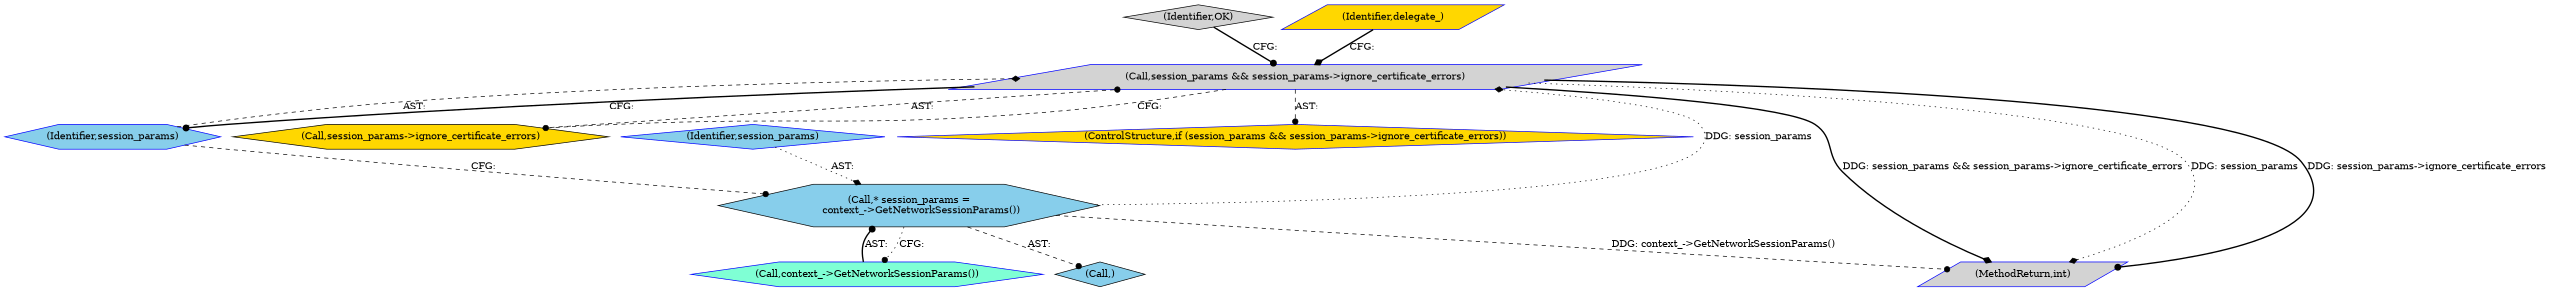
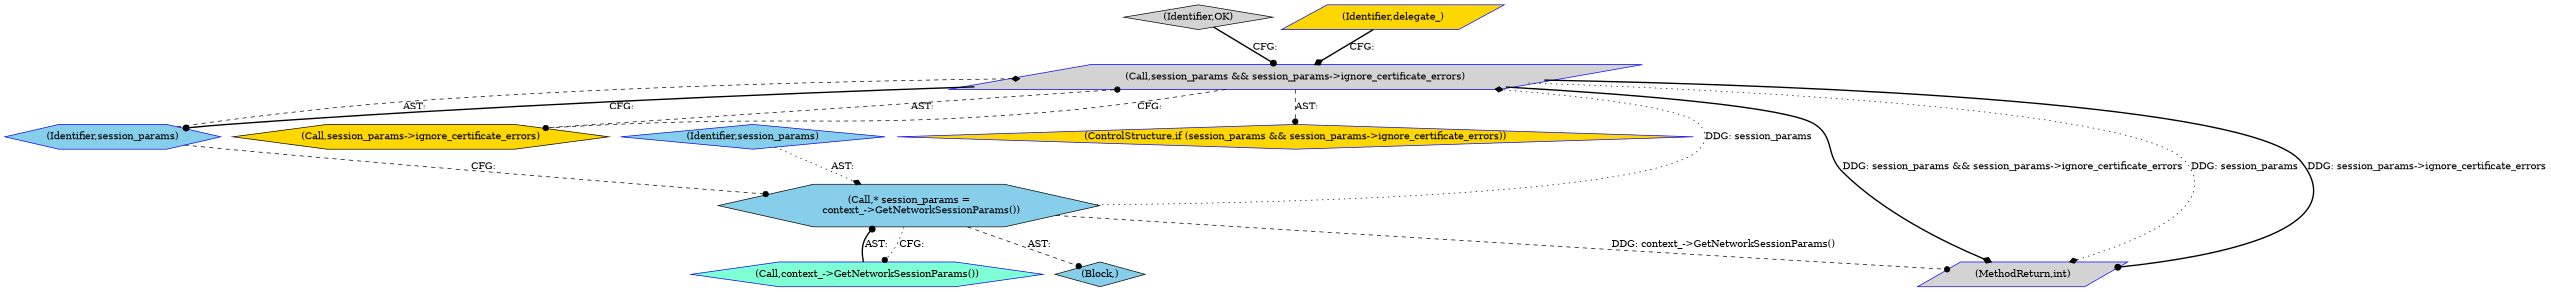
(1100, 274) -> (1100, 274)
